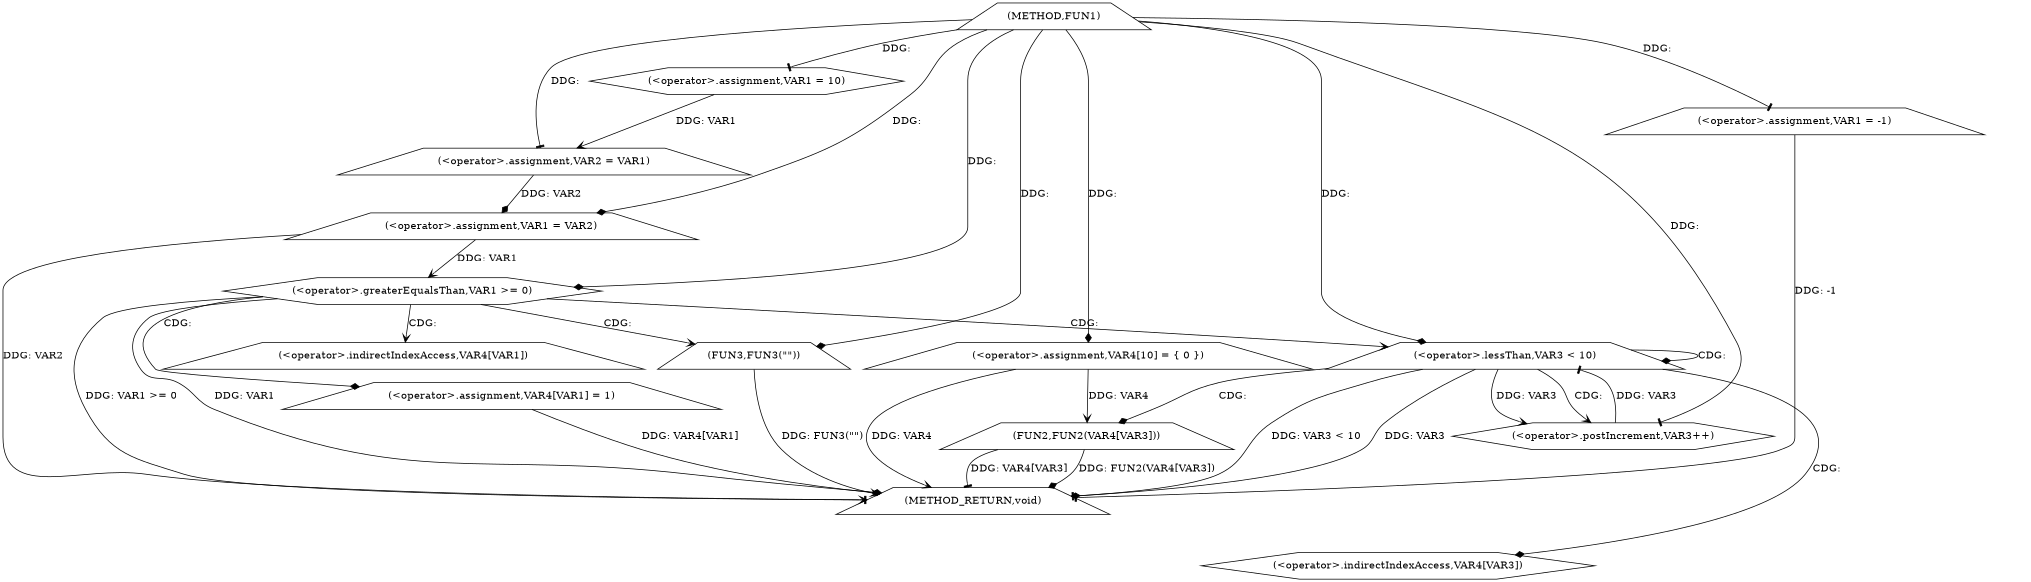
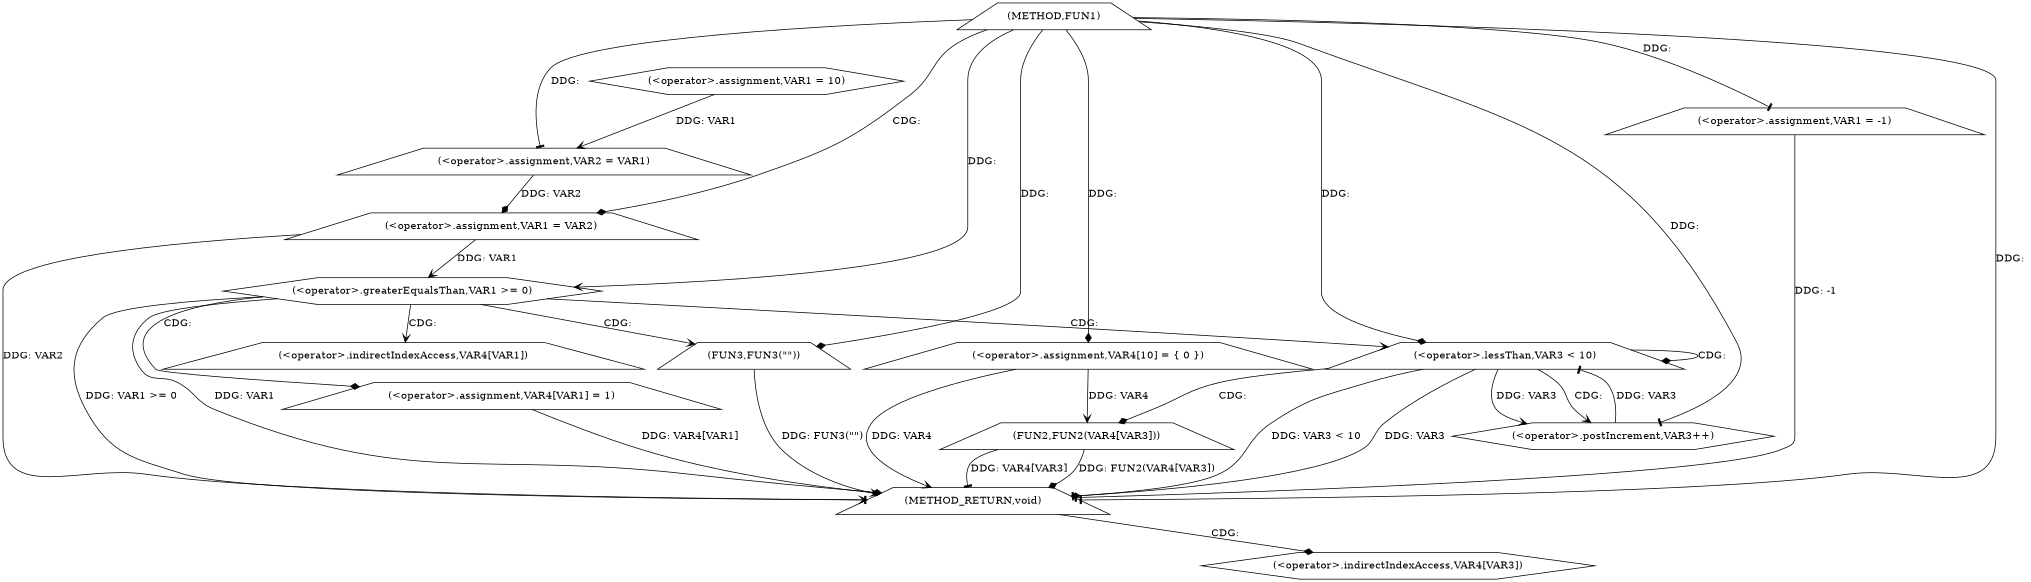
(874, 45) -> (1996, 294)
(909, 121) -> (909, 121)
(889, 262) -> (889, 262)
(1773, 497) -> (1181, 533)
